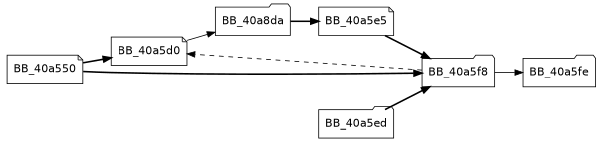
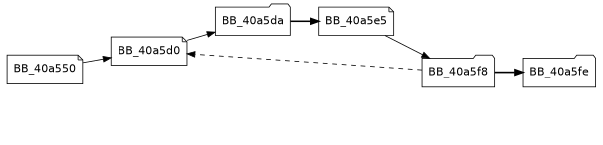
(253, 21) -> (253, 21)
(404, 45) -> (404, 45)
(93, 61) -> (93, 61)
(505, 73) -> (505, 73)
(248, 74) -> none
(356, 124) -> none
